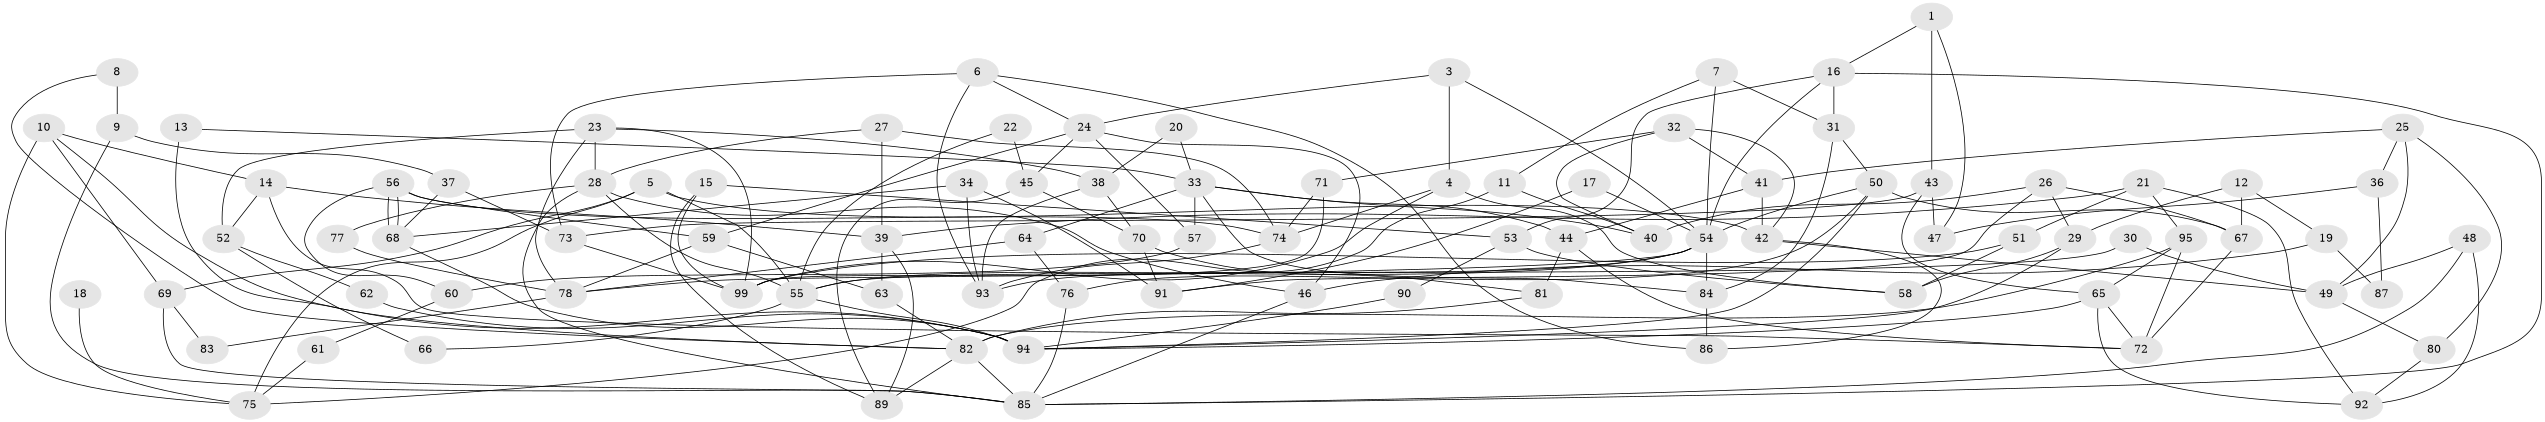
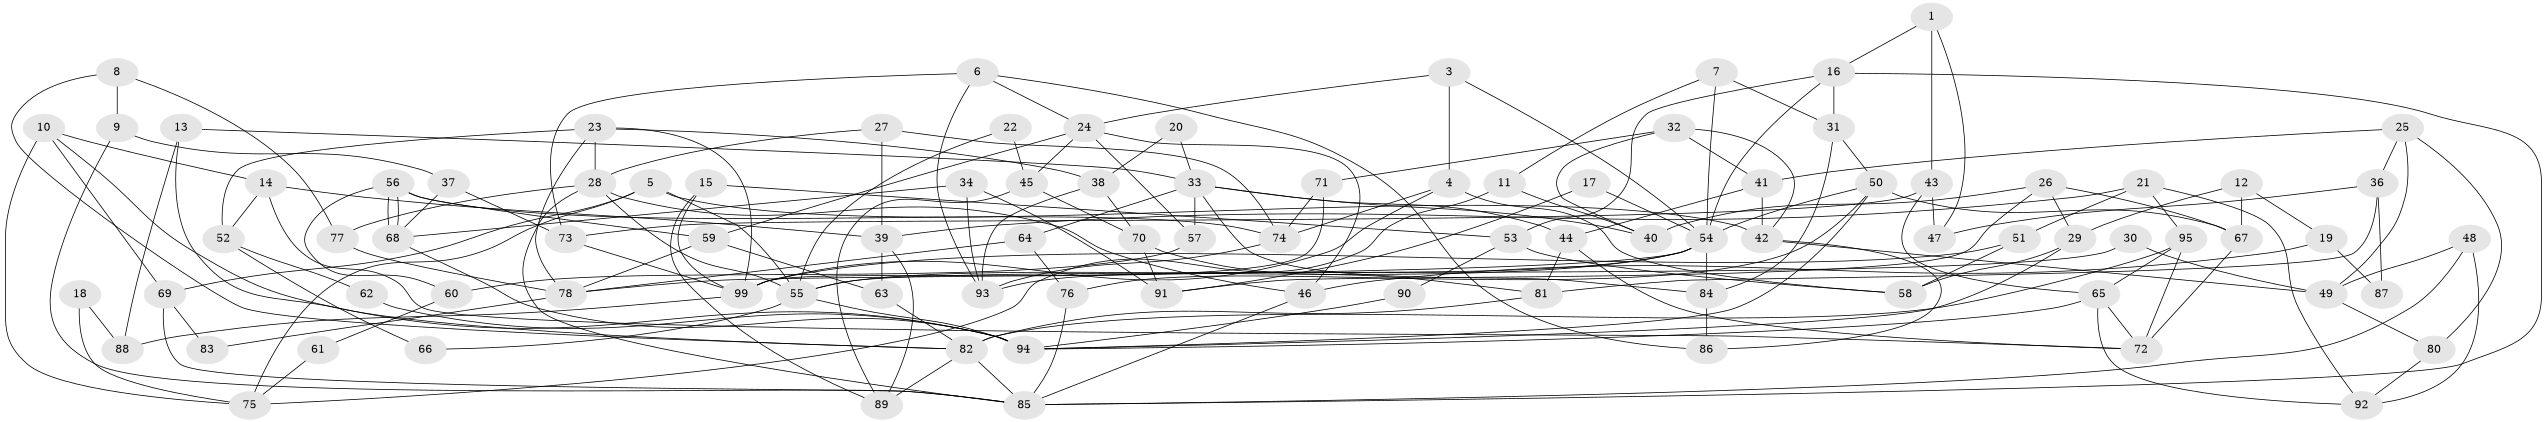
none -> (254, 137)
none -> (1882, 277)
none -> (123, 350)
